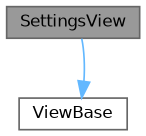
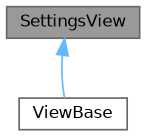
(84, 60) -> (62, 77)
